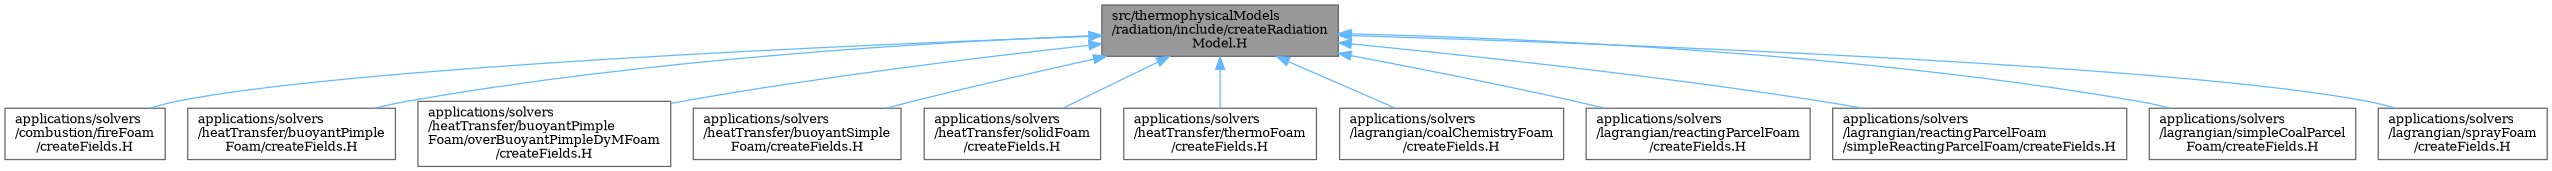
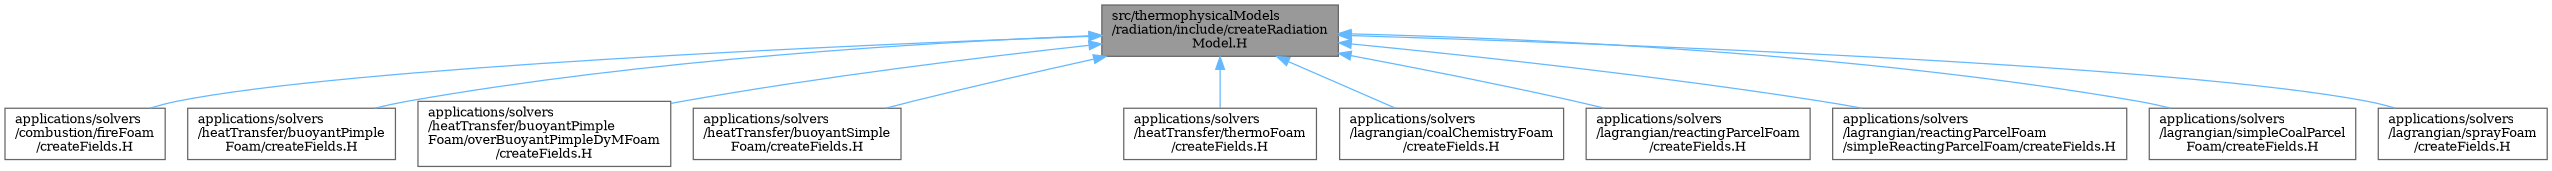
(1012, 134) -> none
